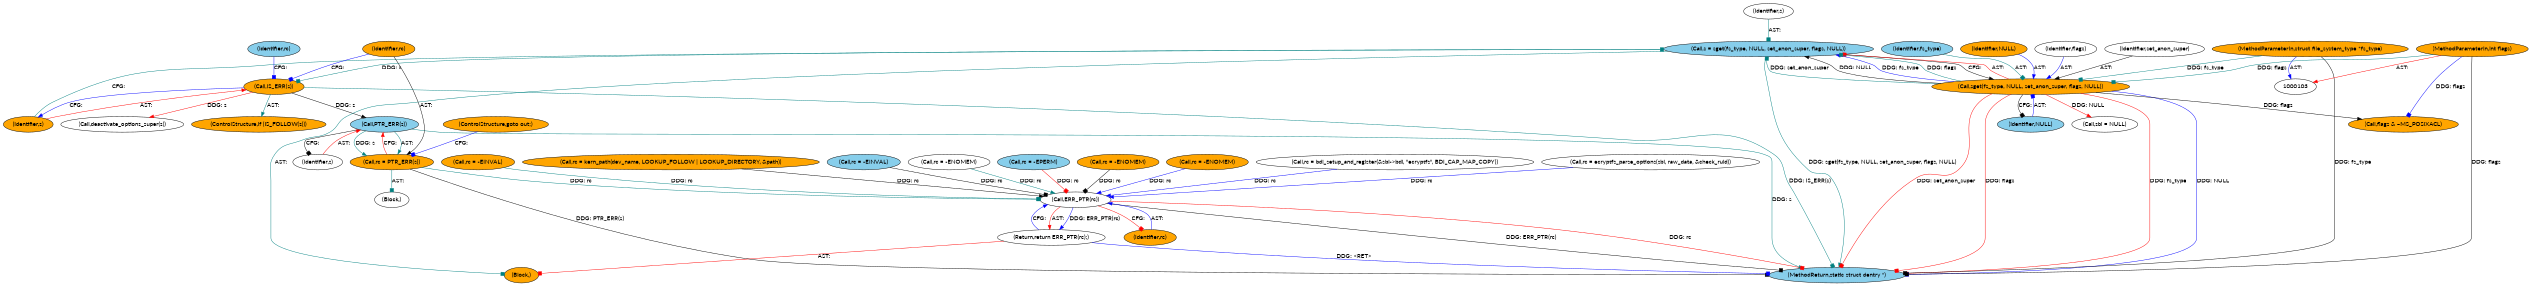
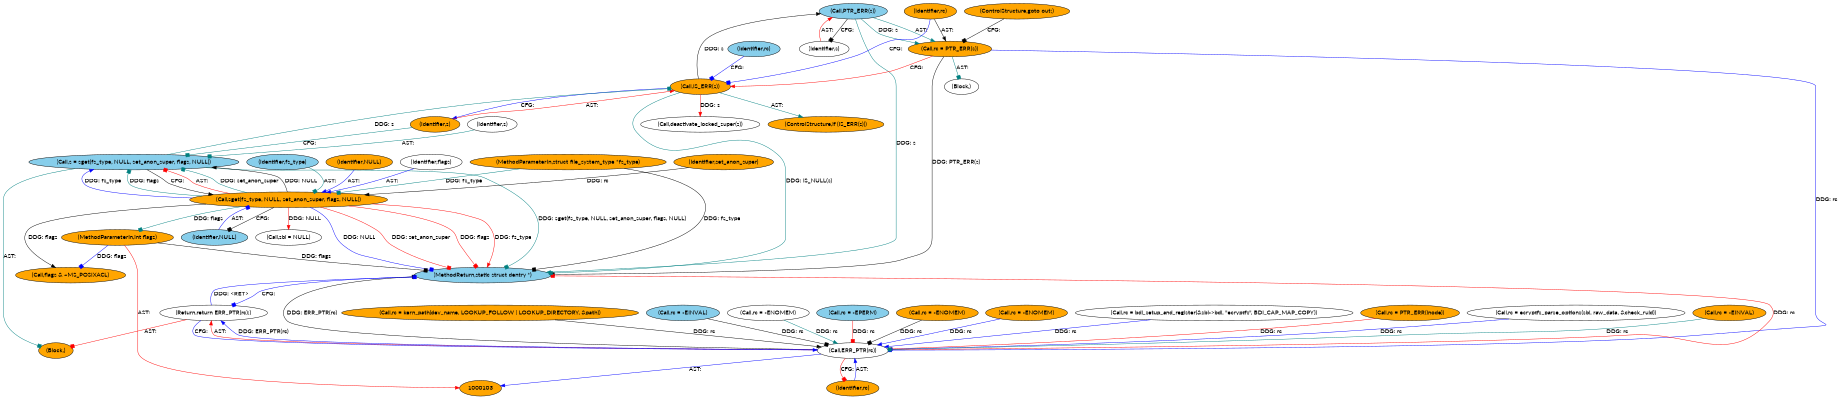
(2155, 49) -> (724, 162)
(2274, 63) -> (192, 216)
(2290, 65) -> (663, 370)
(2107, 68) -> (598, 181)
(2295, 87) -> (481, 388)
(122, 124) -> (700, 124)
(259, 124) -> (826, 124)
(447, 143) -> (985, 29)
(383, 146) -> (835, 80)
(1804, 166) -> (399, 171)
(1810, 181) -> (809, 181)
(728, 192) -> (1816, 262)
none -> (297, 284)
none -> (1410, 313)
